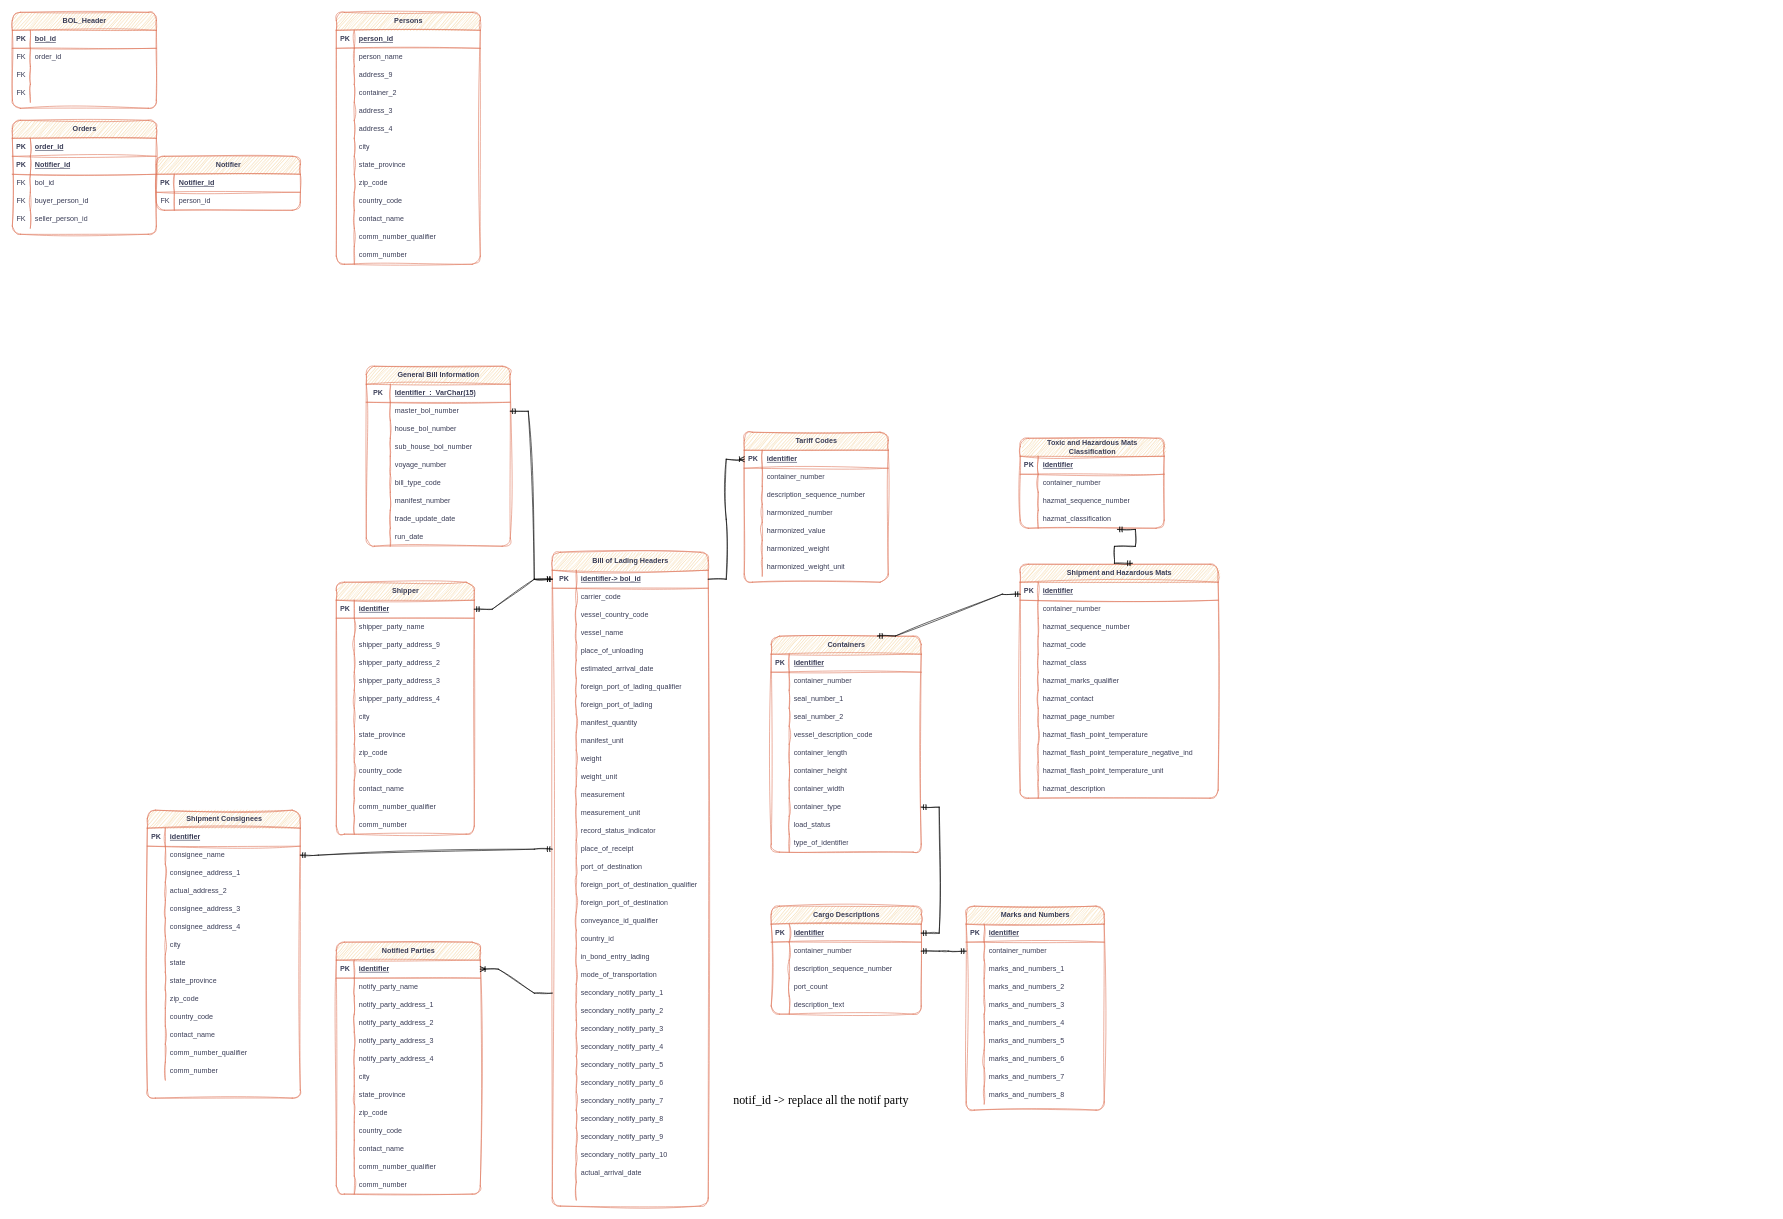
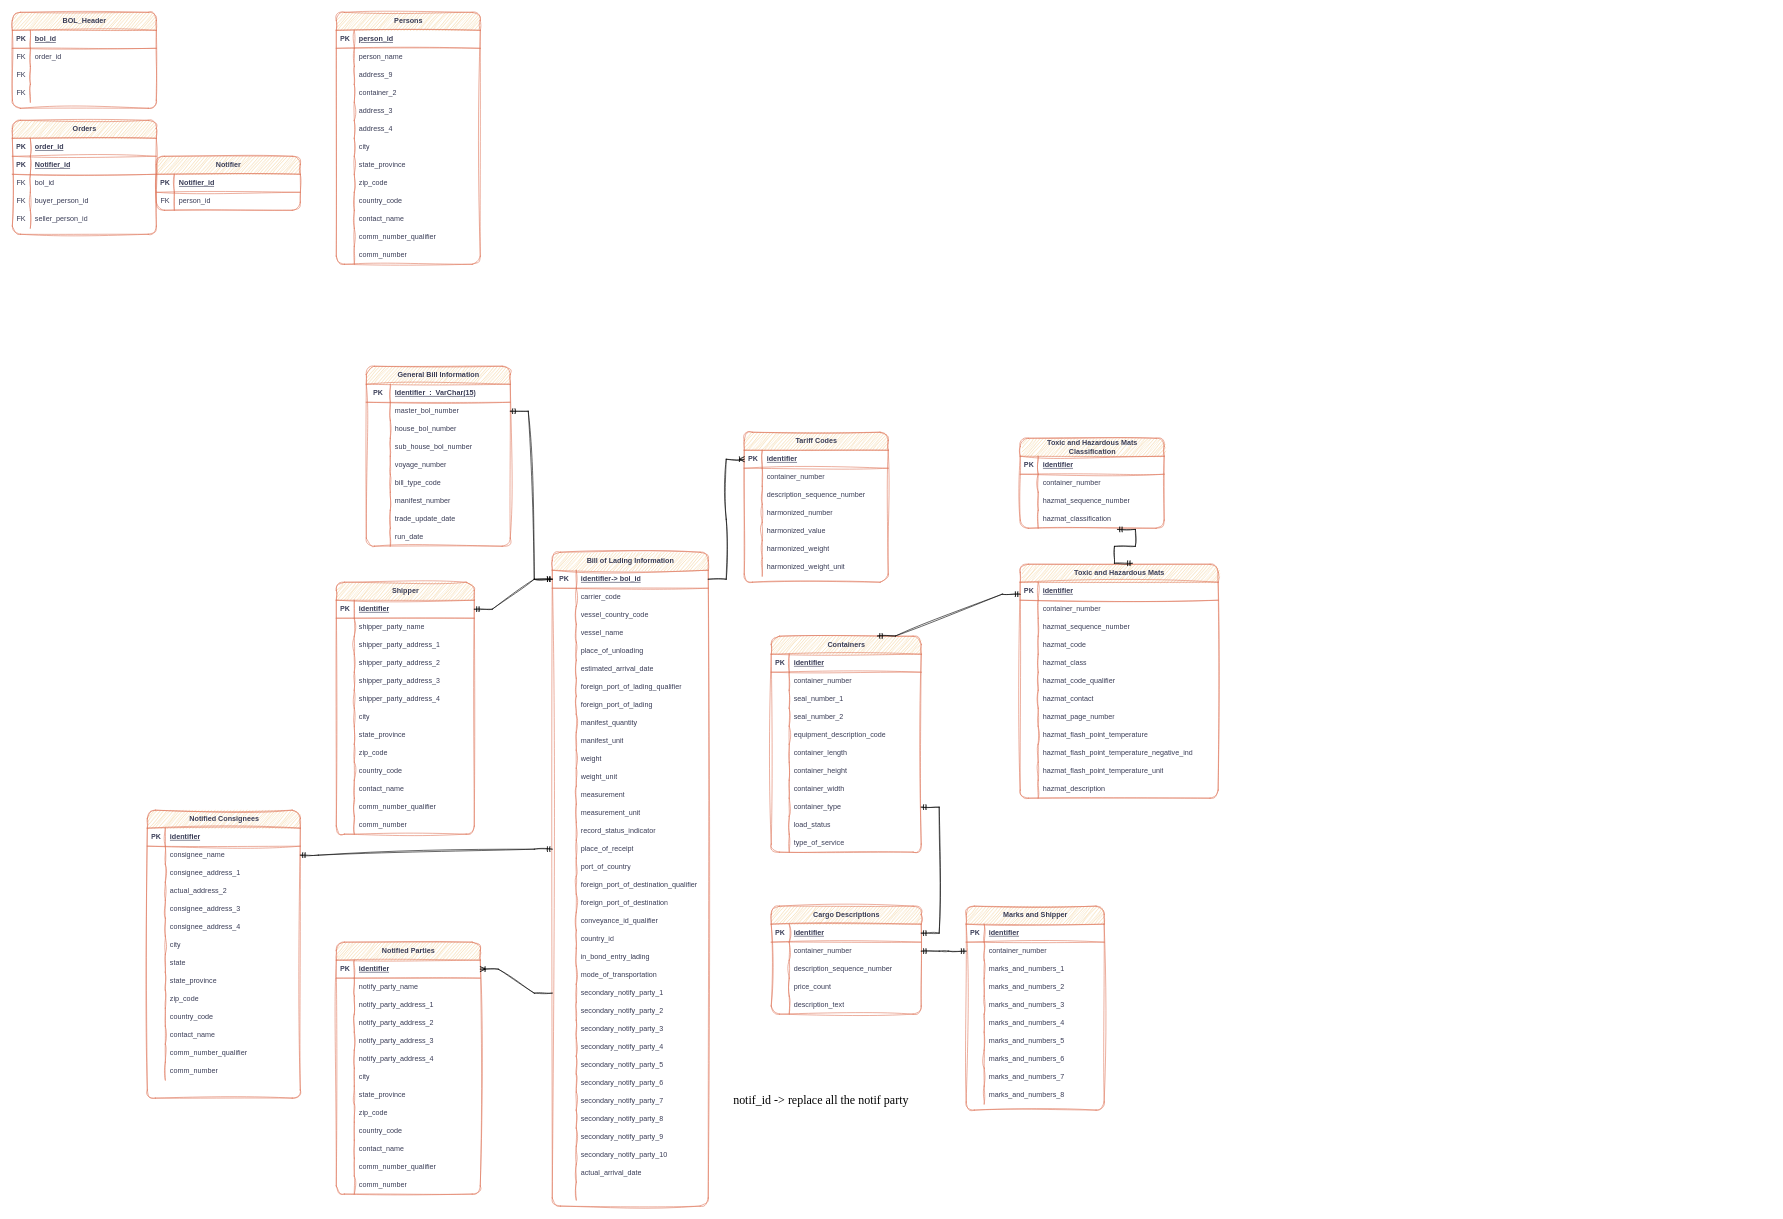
(631, 561) -> (631, 561)
(1120, 573) -> (1120, 573)
(405, 645) -> (405, 645)
(1085, 681) -> (1083, 681)
(838, 735) -> (844, 735)
(224, 819) -> (224, 819)
(828, 843) -> (823, 843)
(618, 867) -> (611, 867)
(1036, 915) -> (1036, 915)
(814, 987) -> (815, 987)
